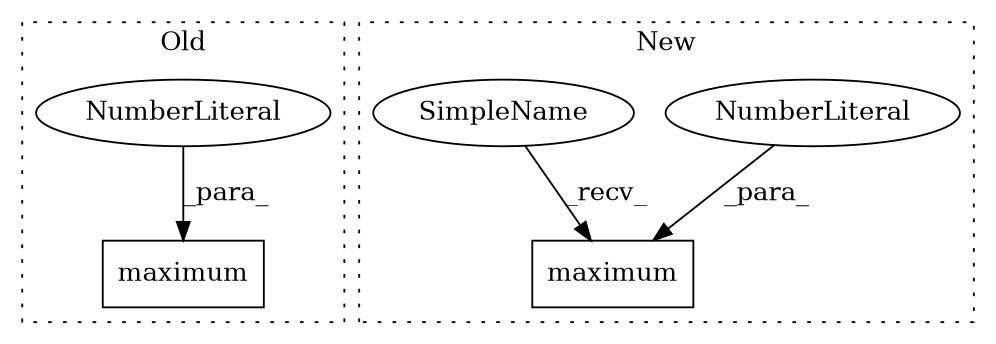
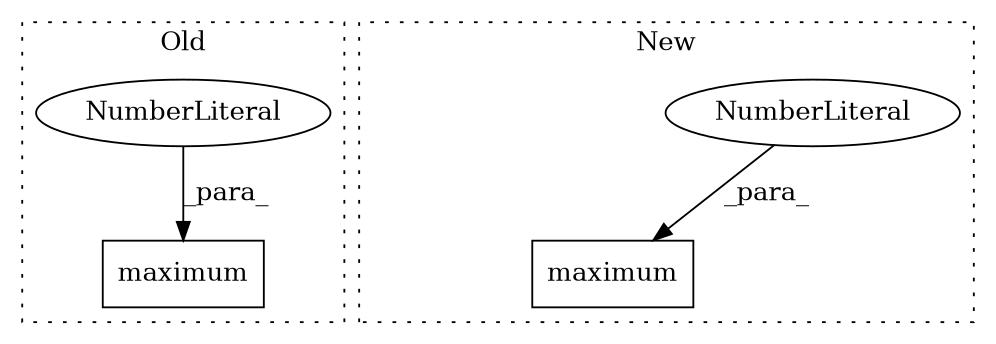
(504, 113) -> none
